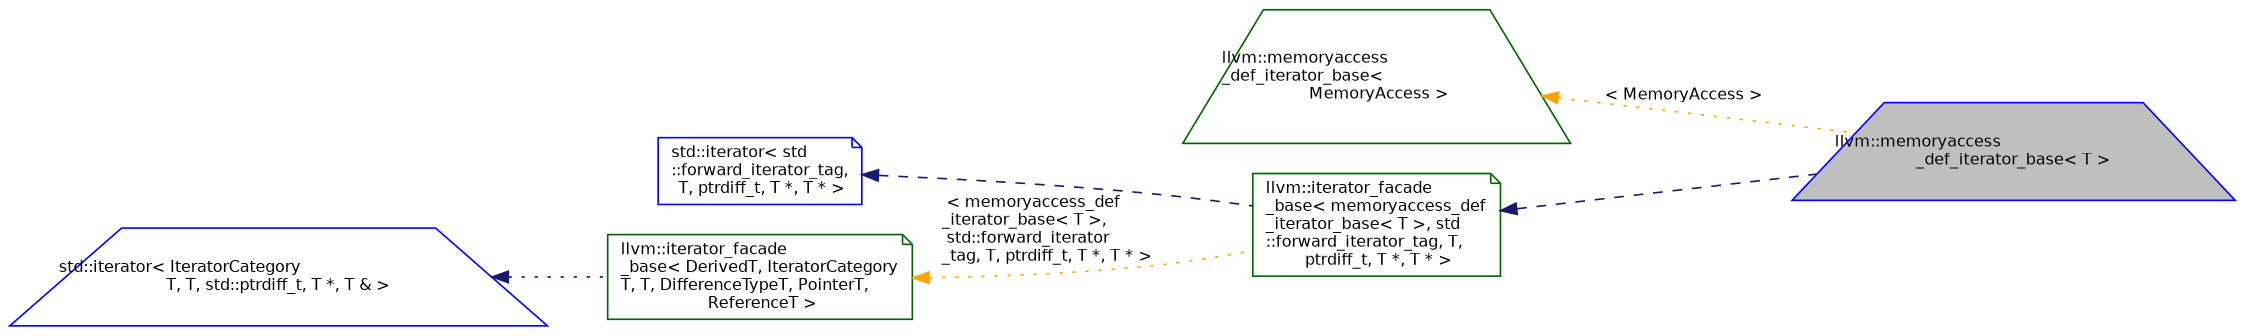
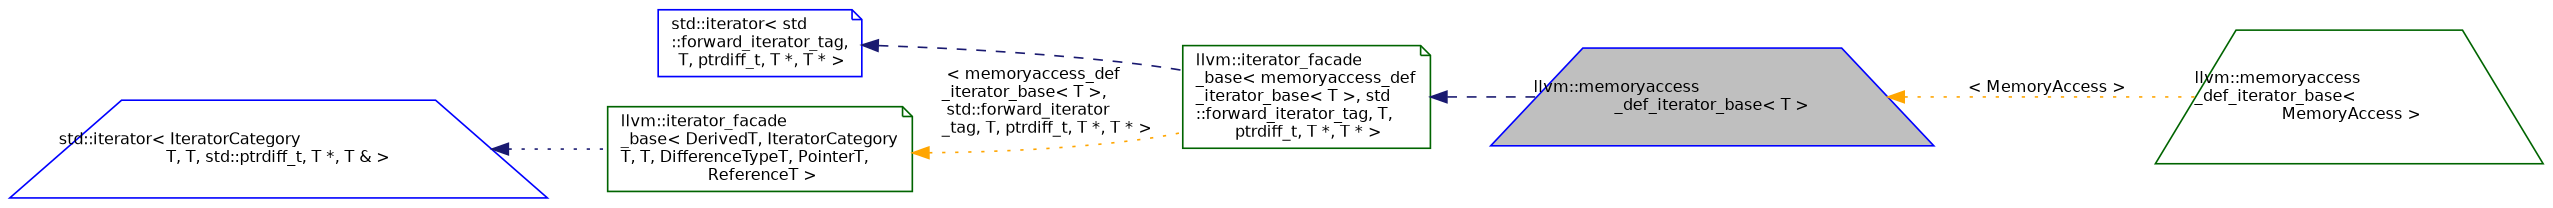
(1707, 115) -> (2050, 97)
